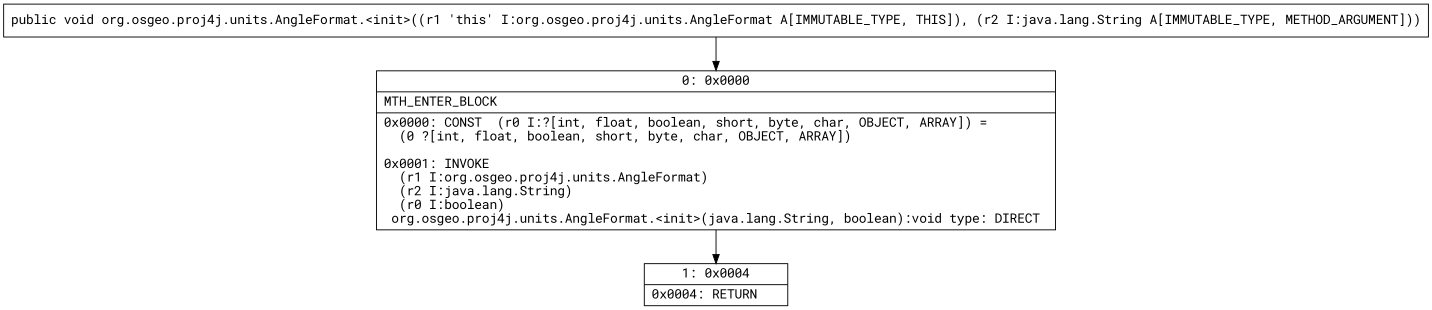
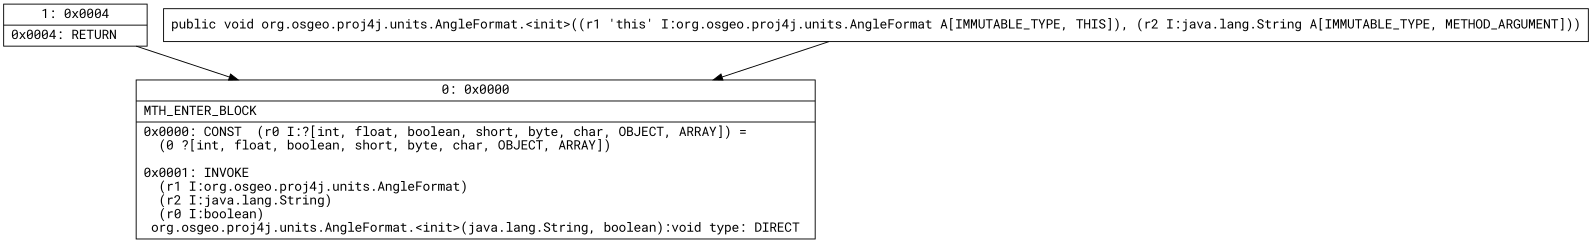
(716, 242) -> (183, 62)
